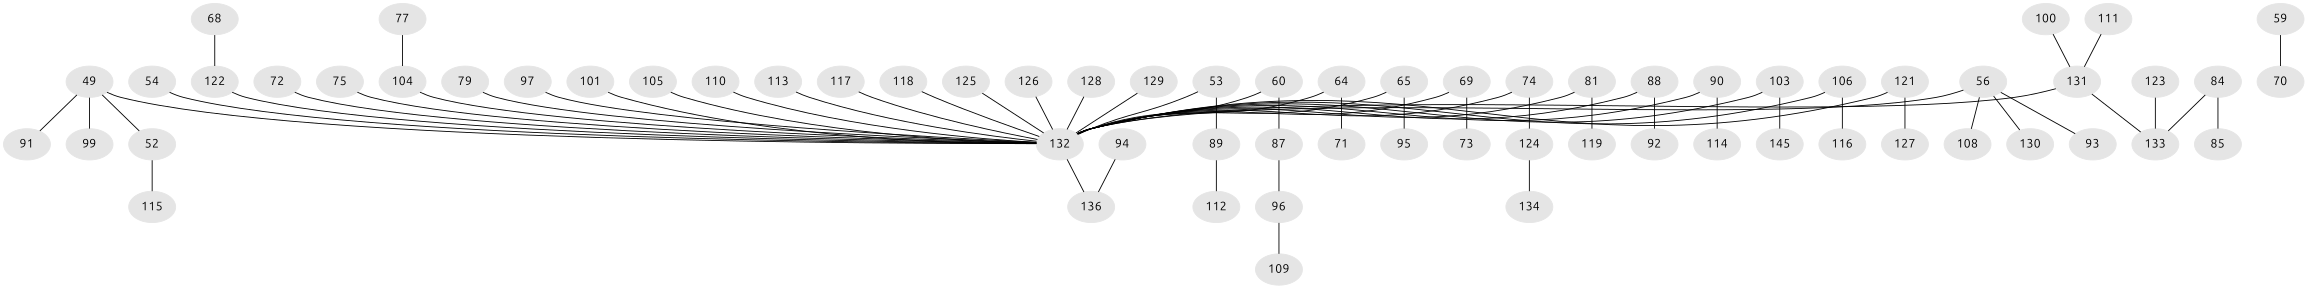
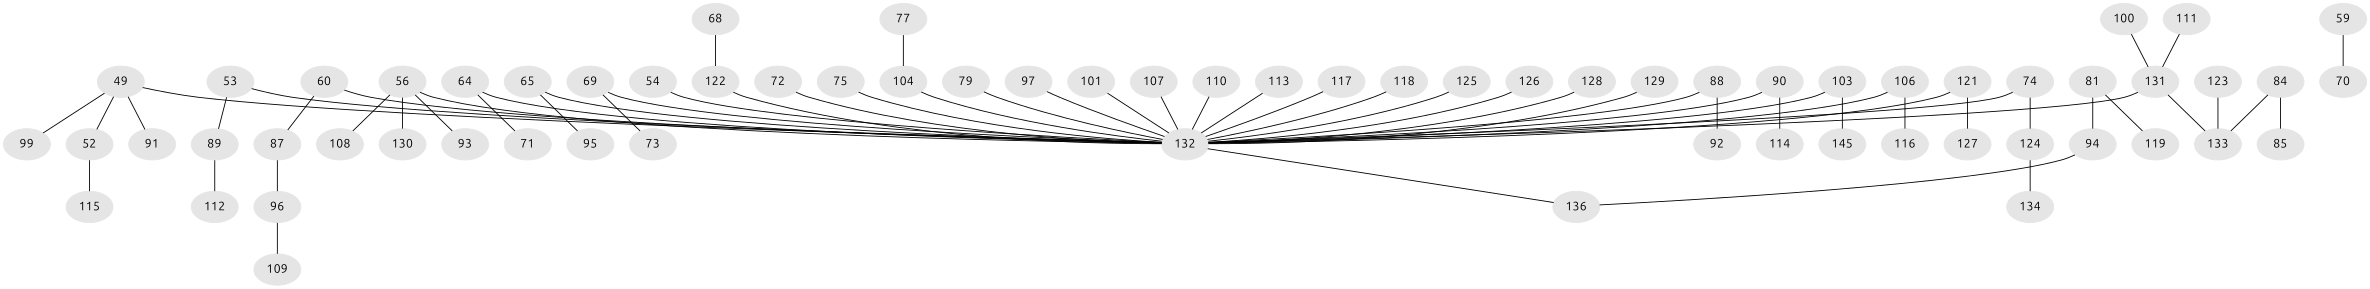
(653, 82) -> (1154, 82)
(1326, 113) -> (2093, 113)
